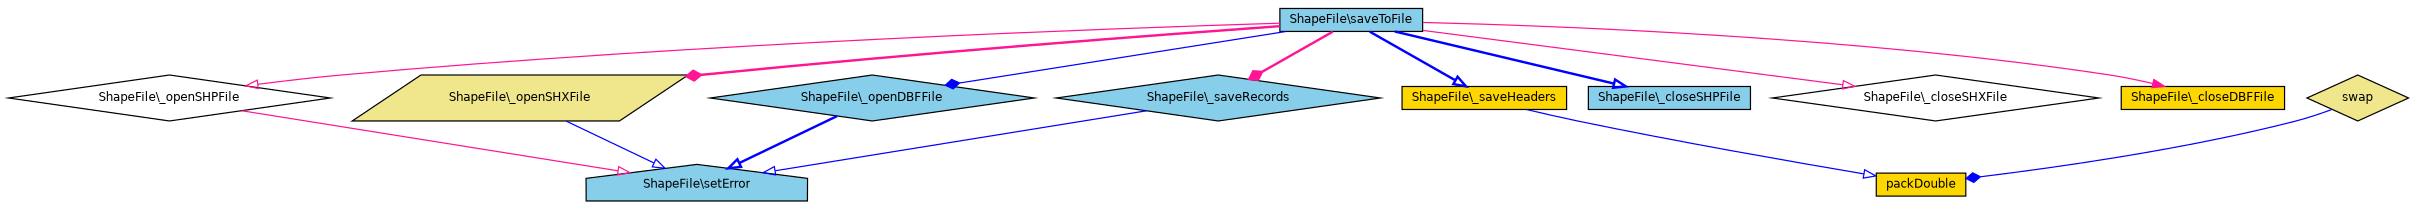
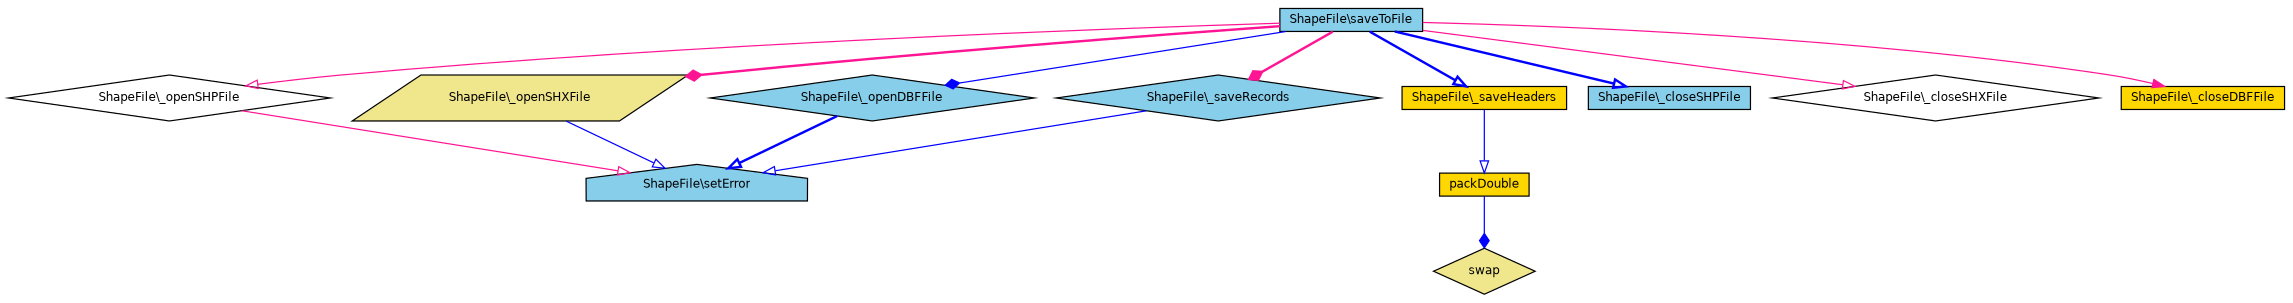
(2158, 150) -> (1484, 215)
